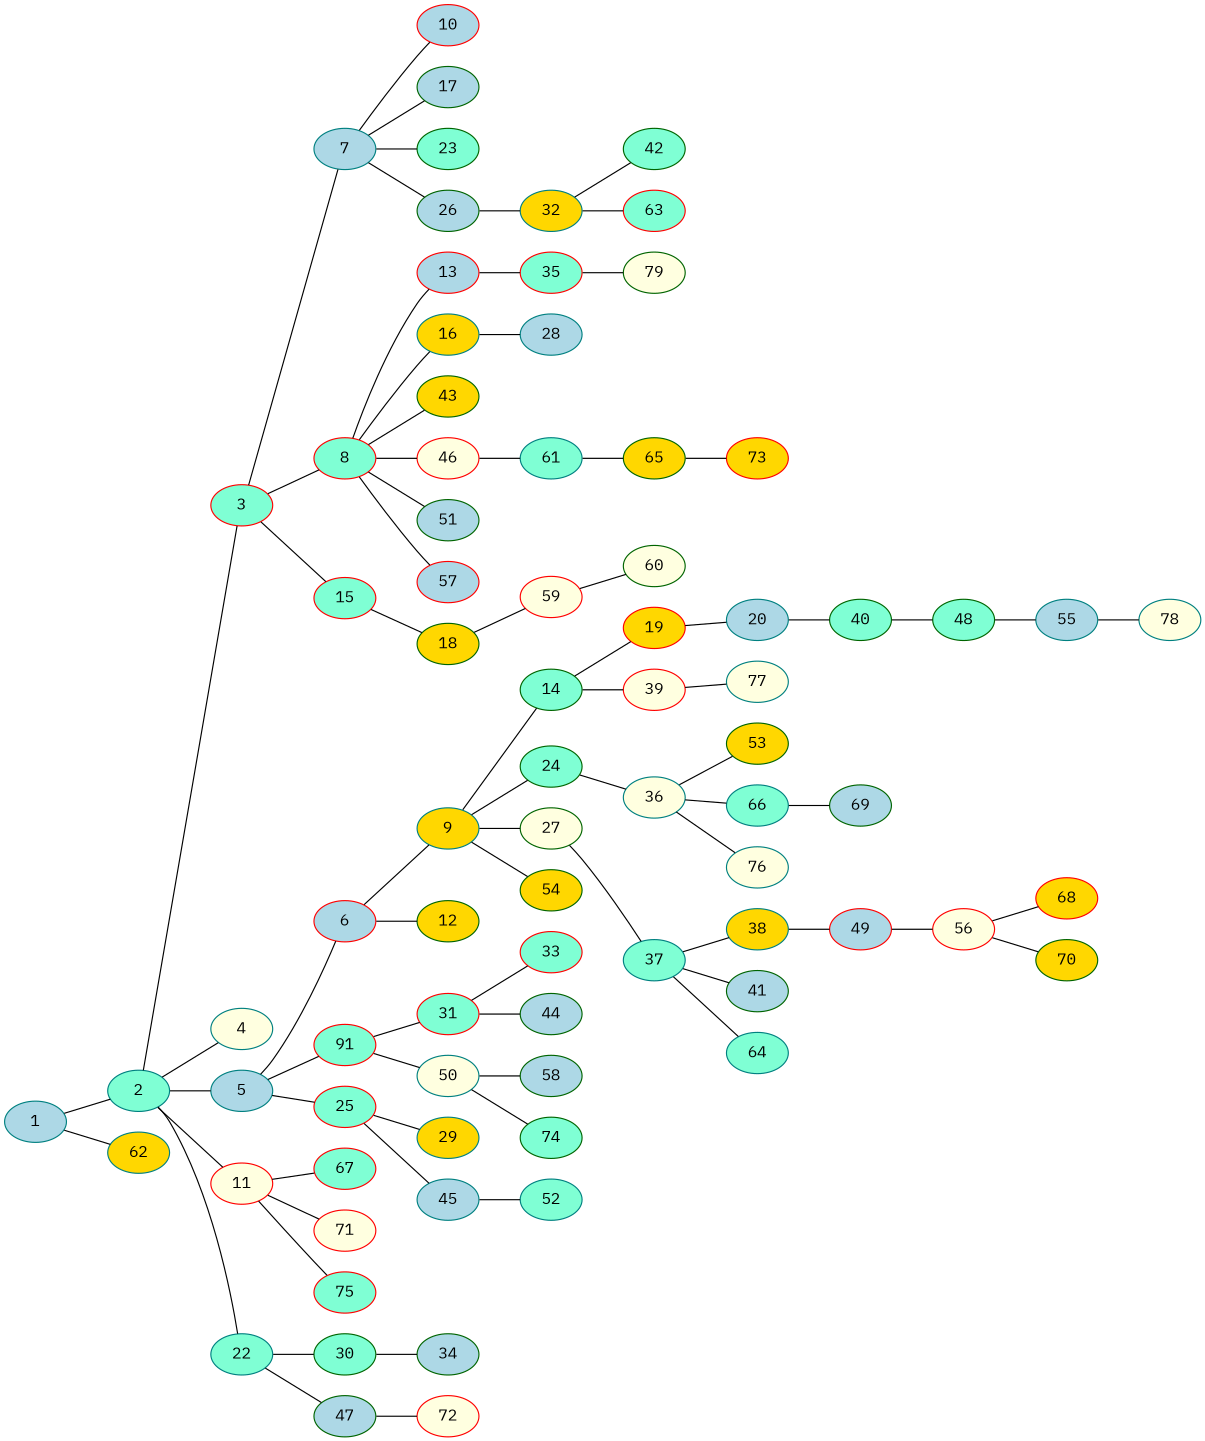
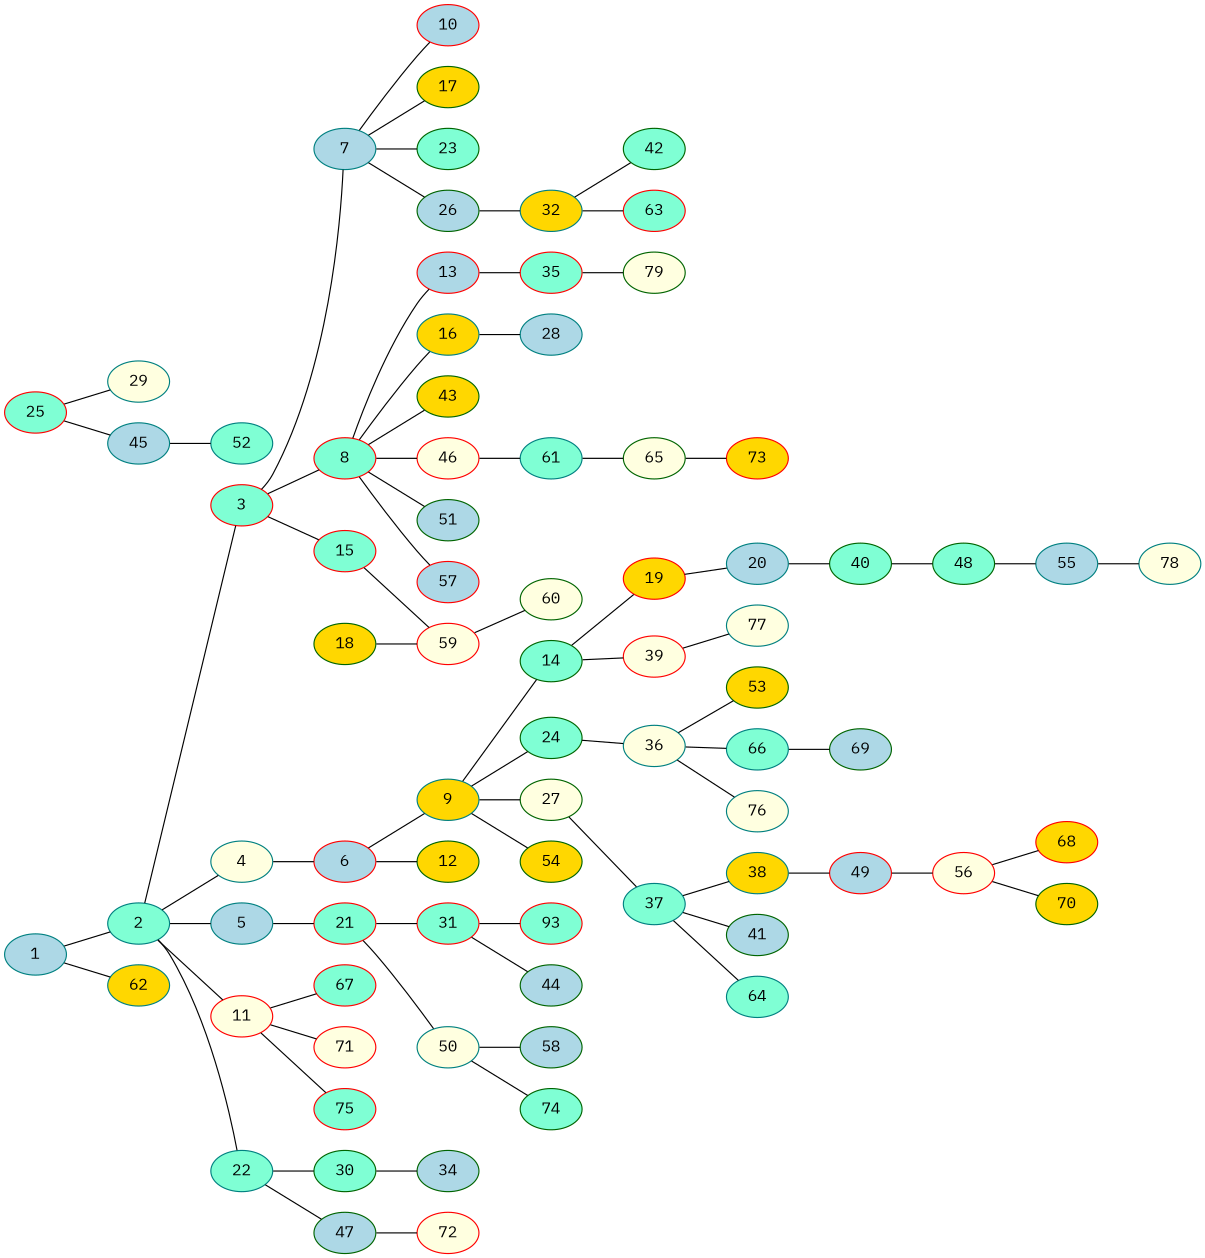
(448, 87) -> (448, 87)
(654, 458) -> (654, 458)
(396, 621) -> (397, 598)
(551, 952) -> (551, 924)
(303, 1010) -> (294, 862)
(345, 1045) -> (345, 924)
(293, 1099) -> none
(448, 1138) -> (139, 382)
